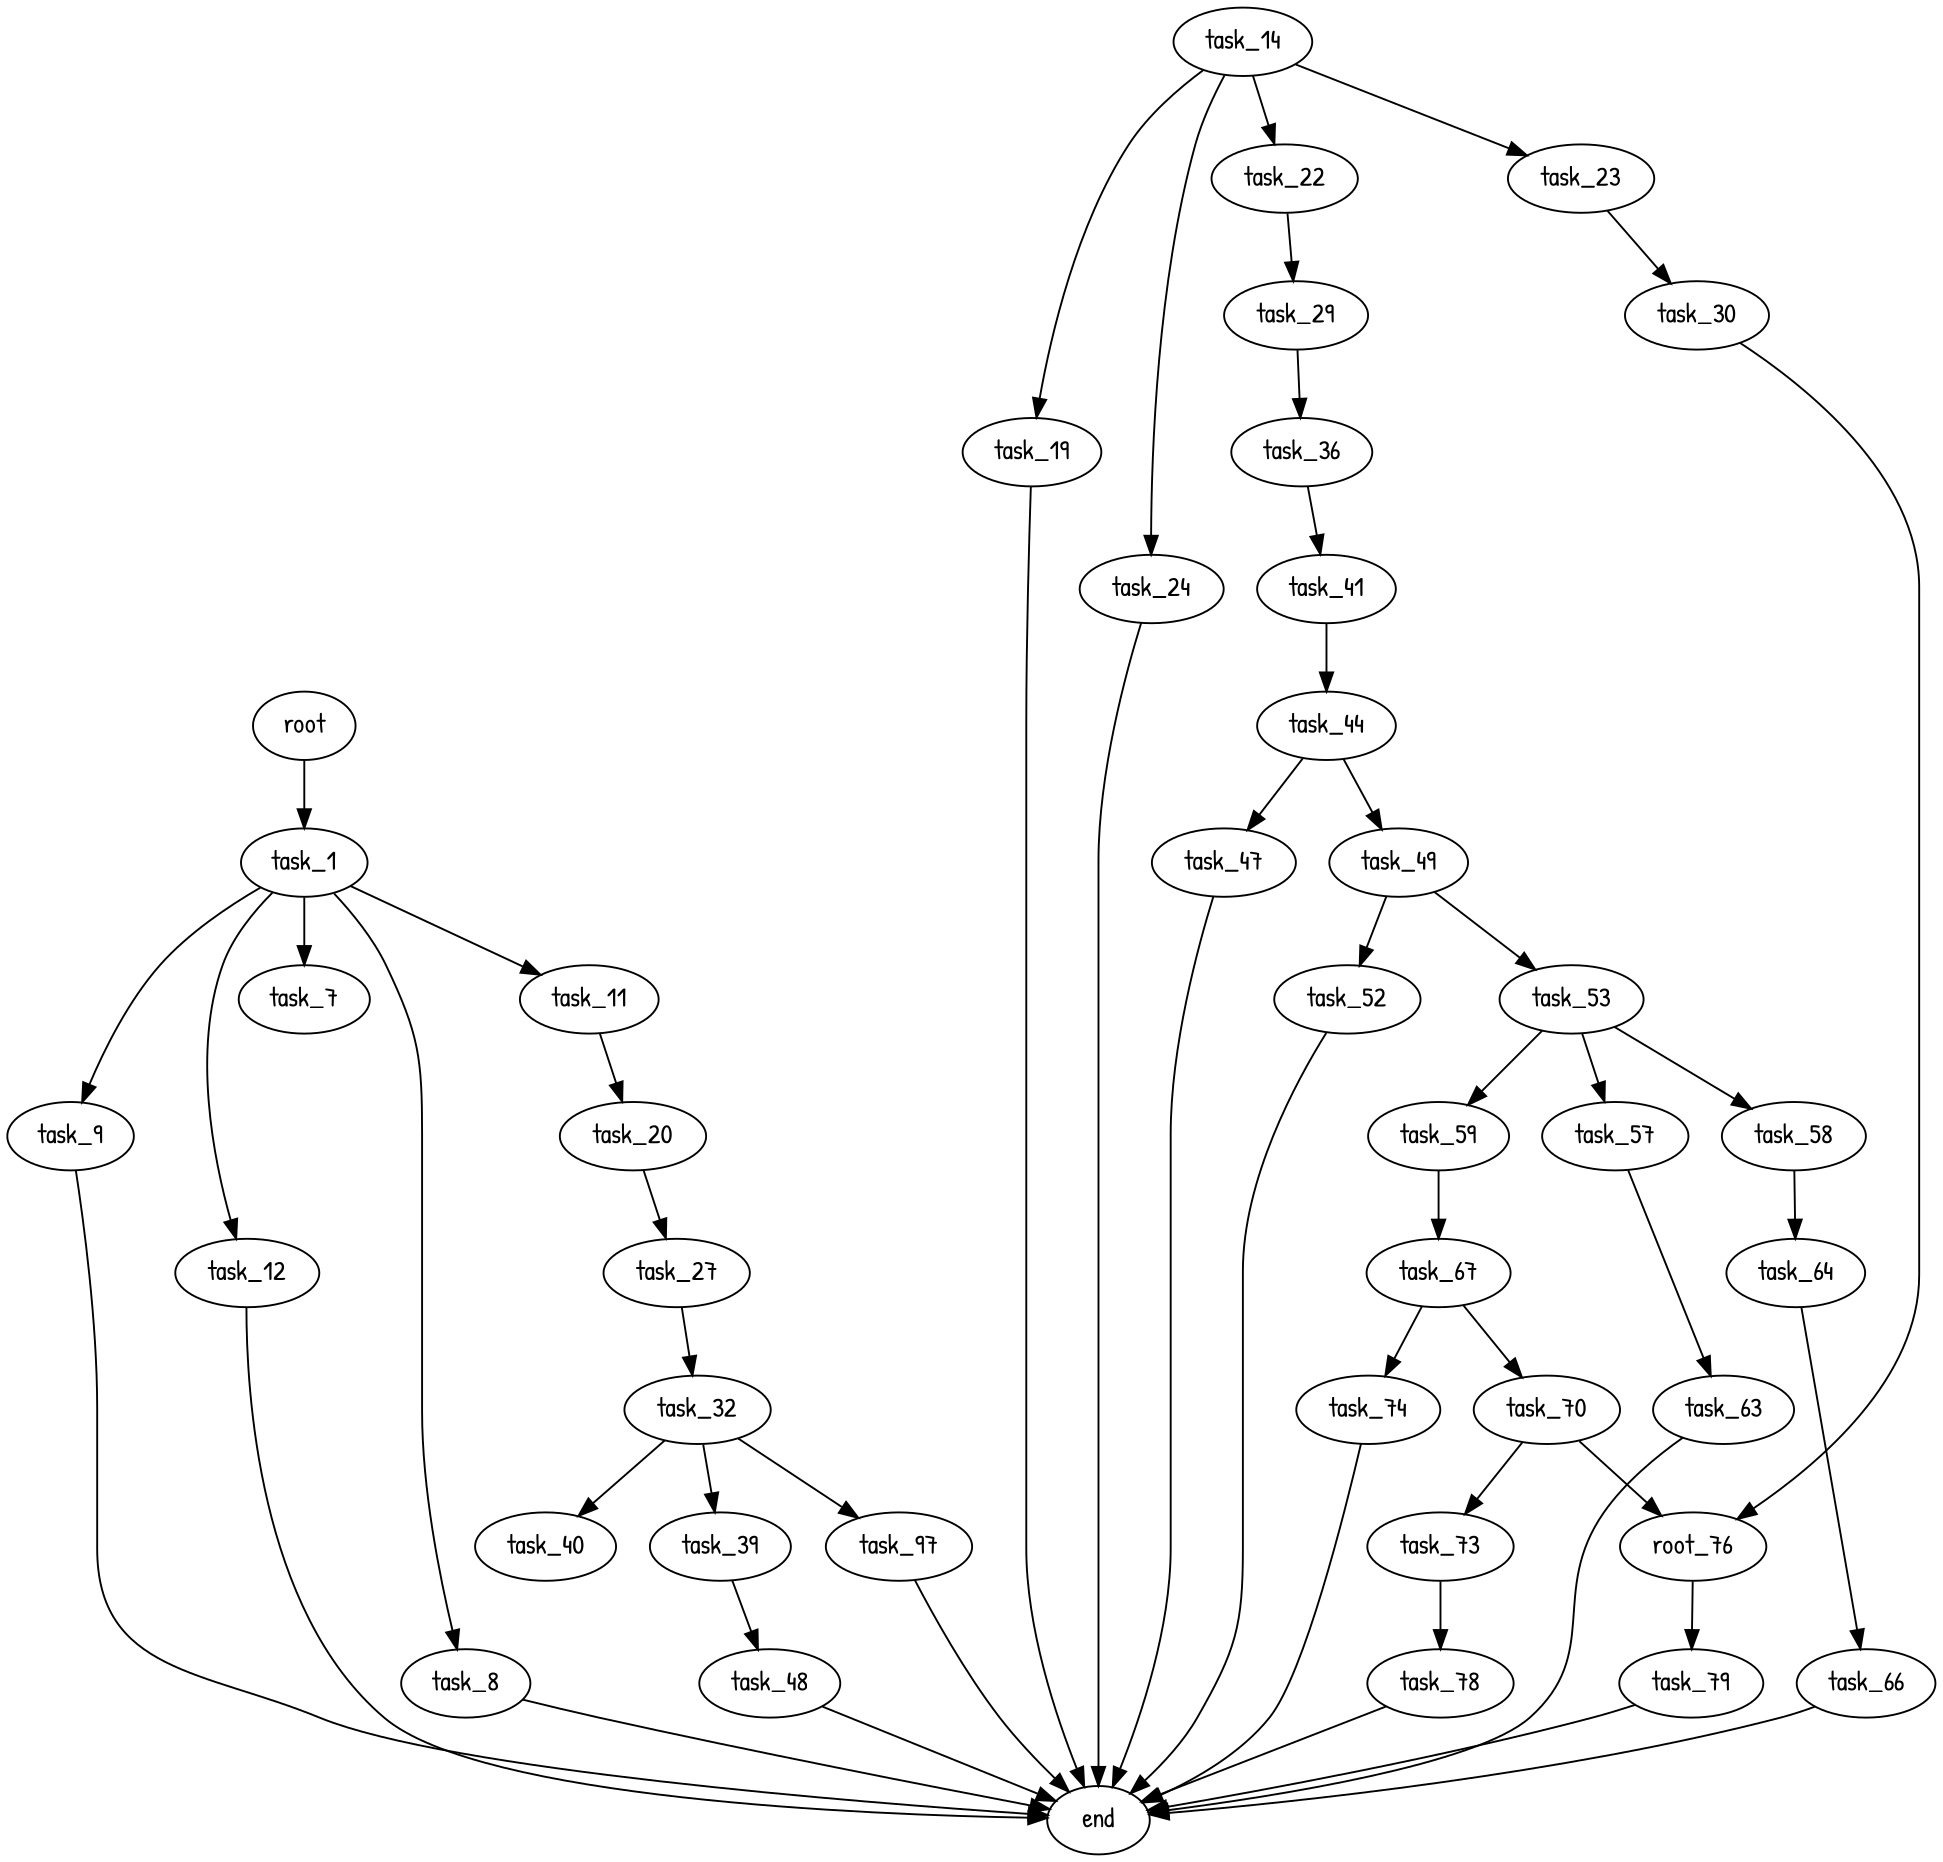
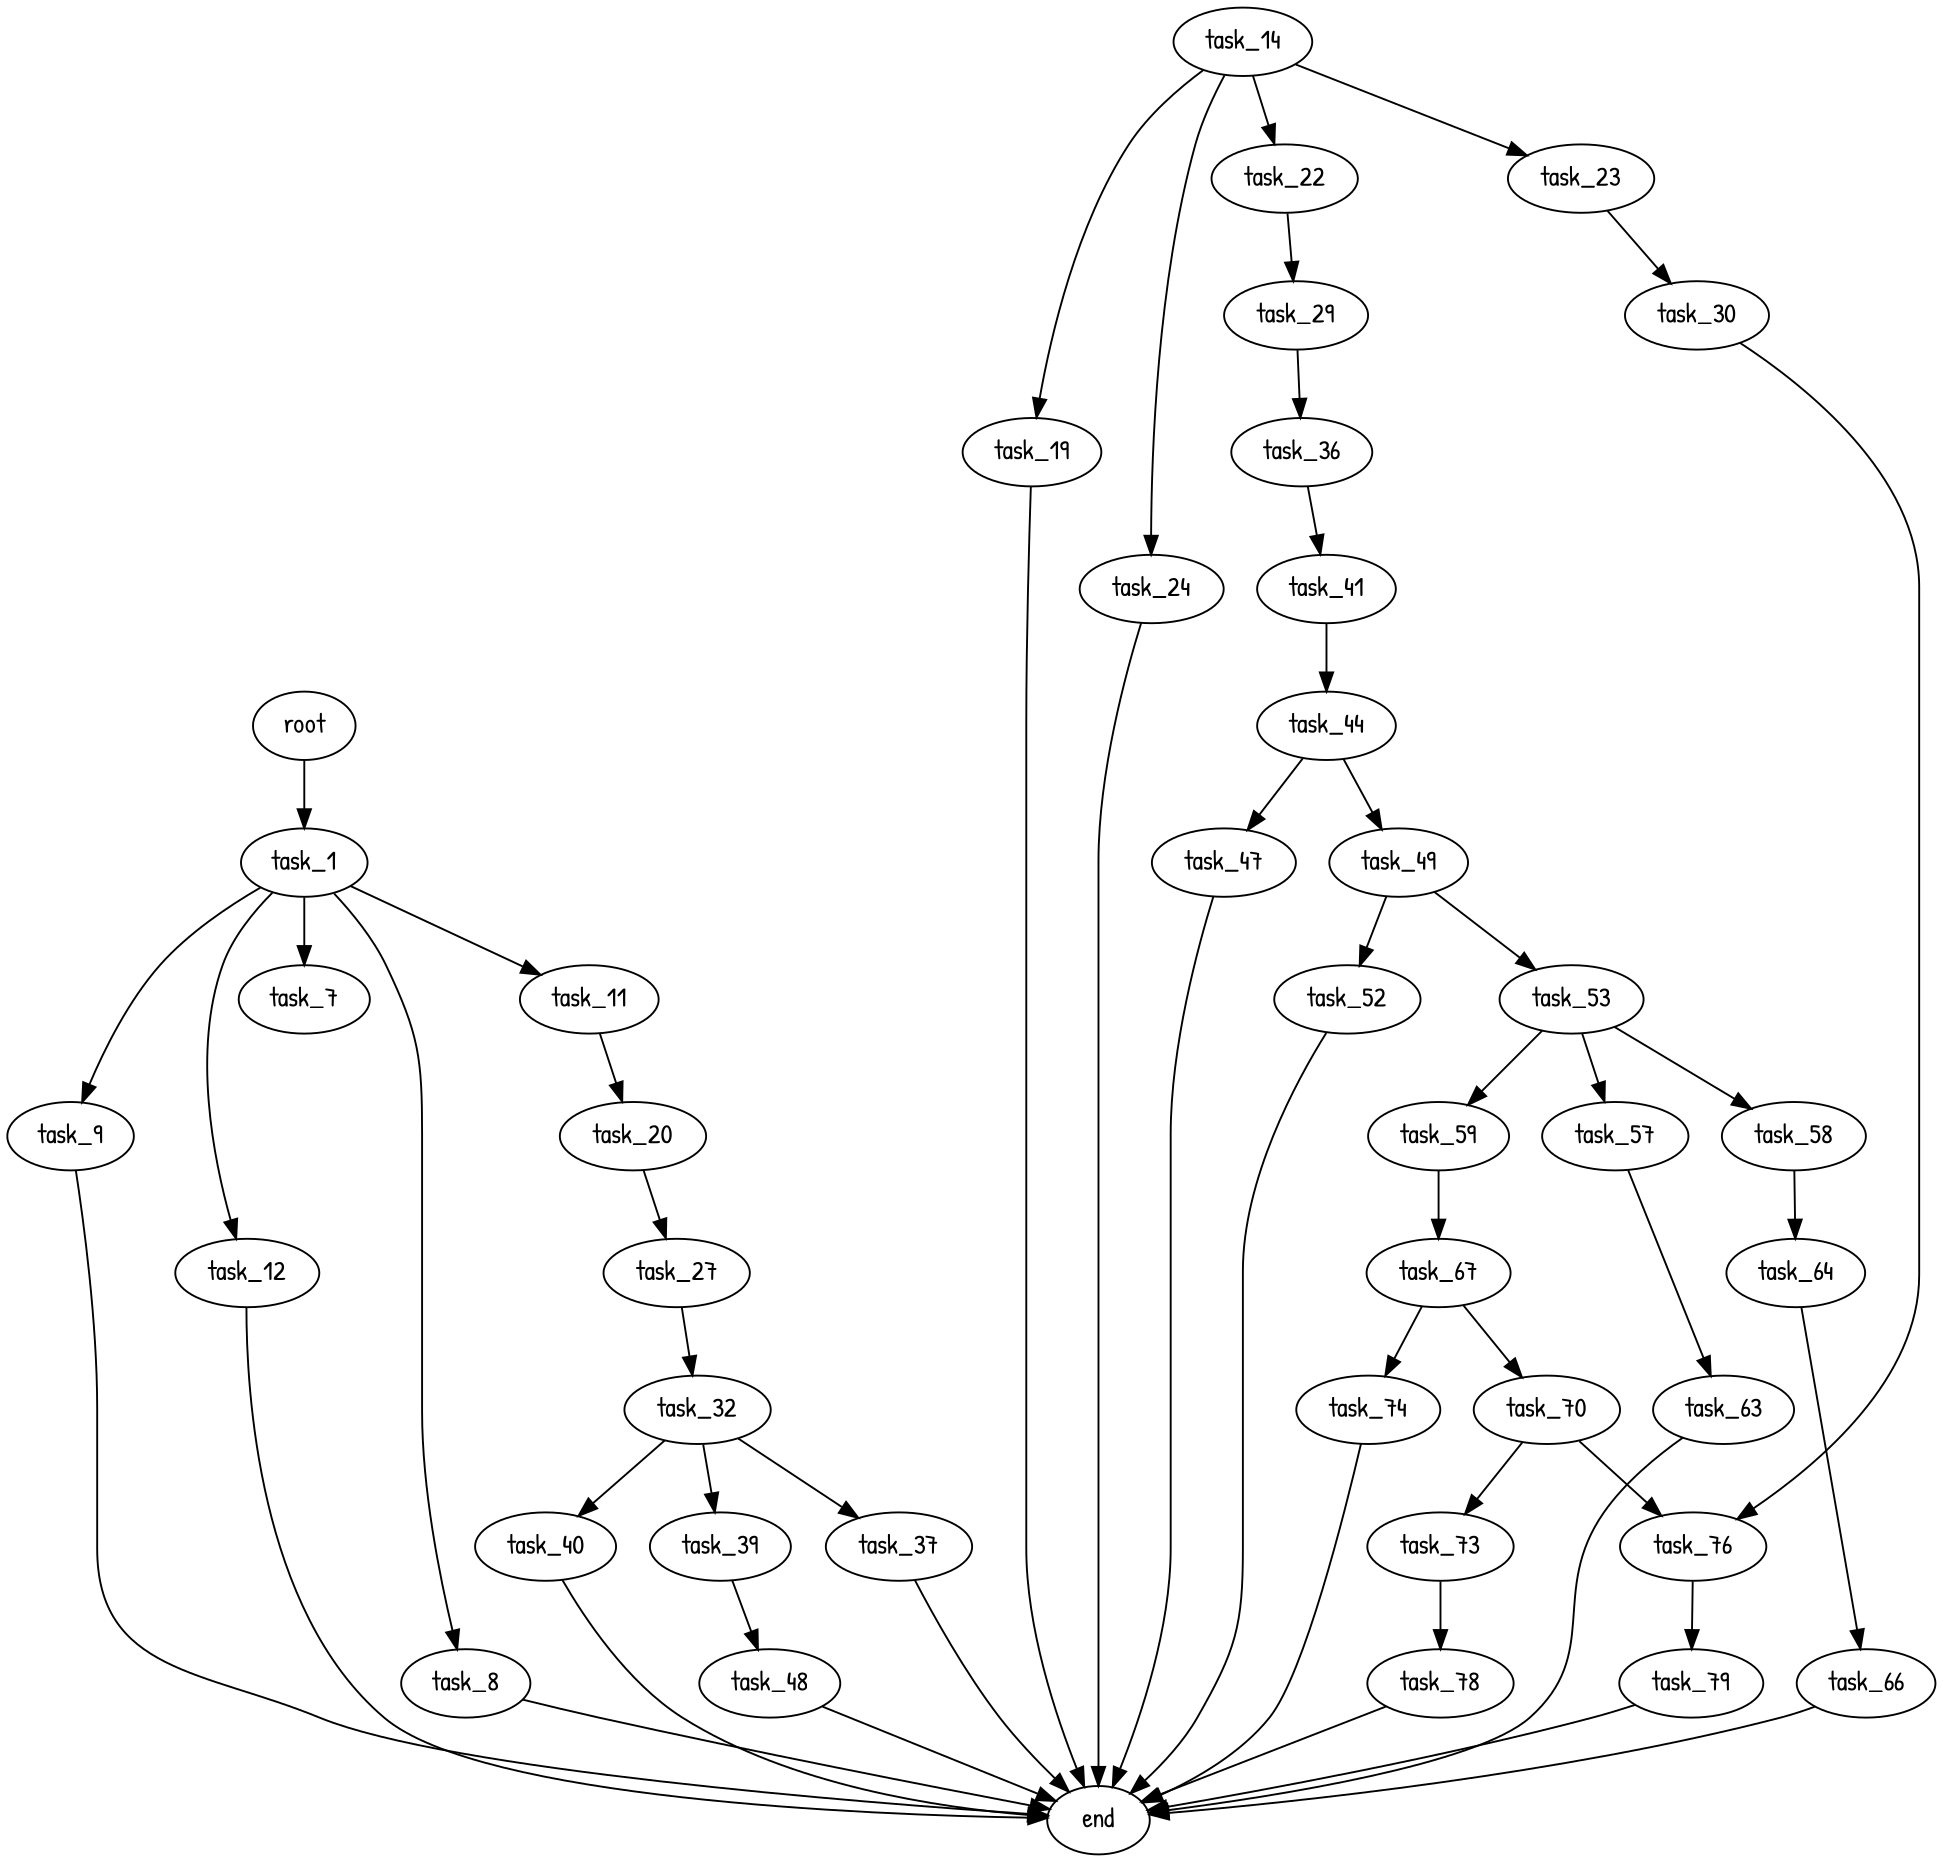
(899, 1547) -> (899, 1547)
(1693, 1547) -> (1693, 1547)
none -> (813, 1776)
